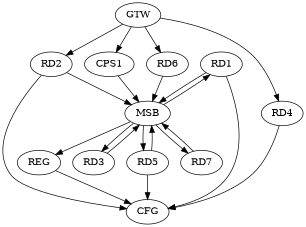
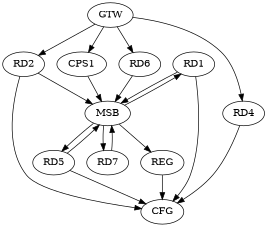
(94, 163) -> none
